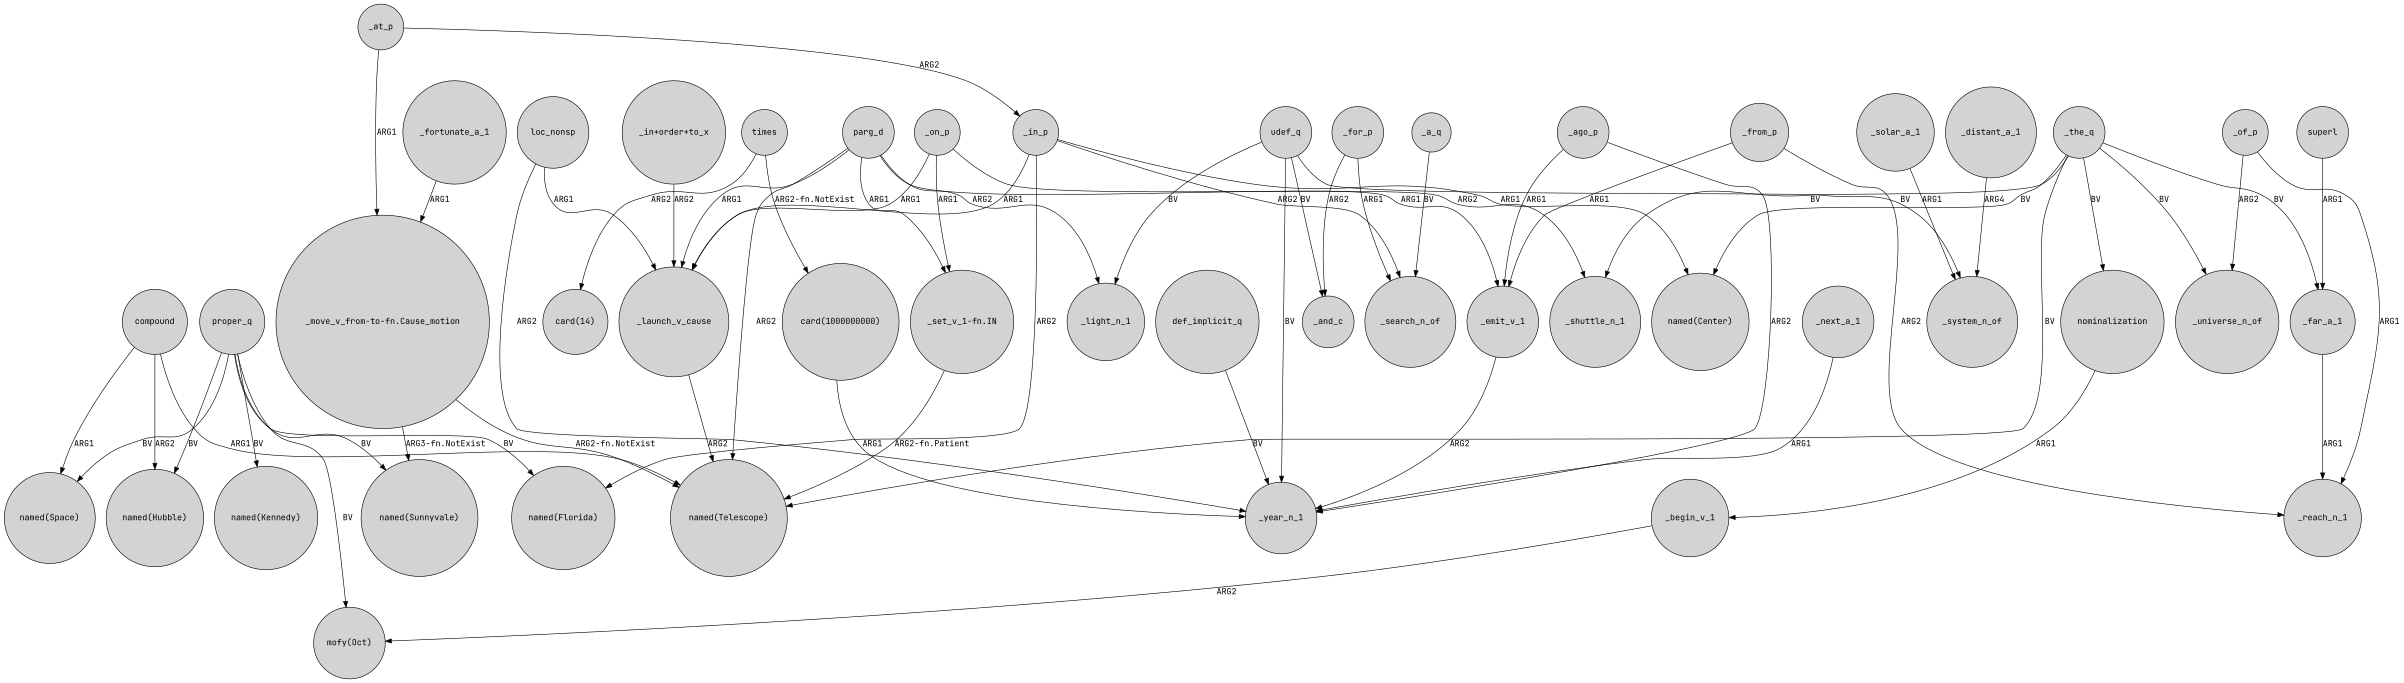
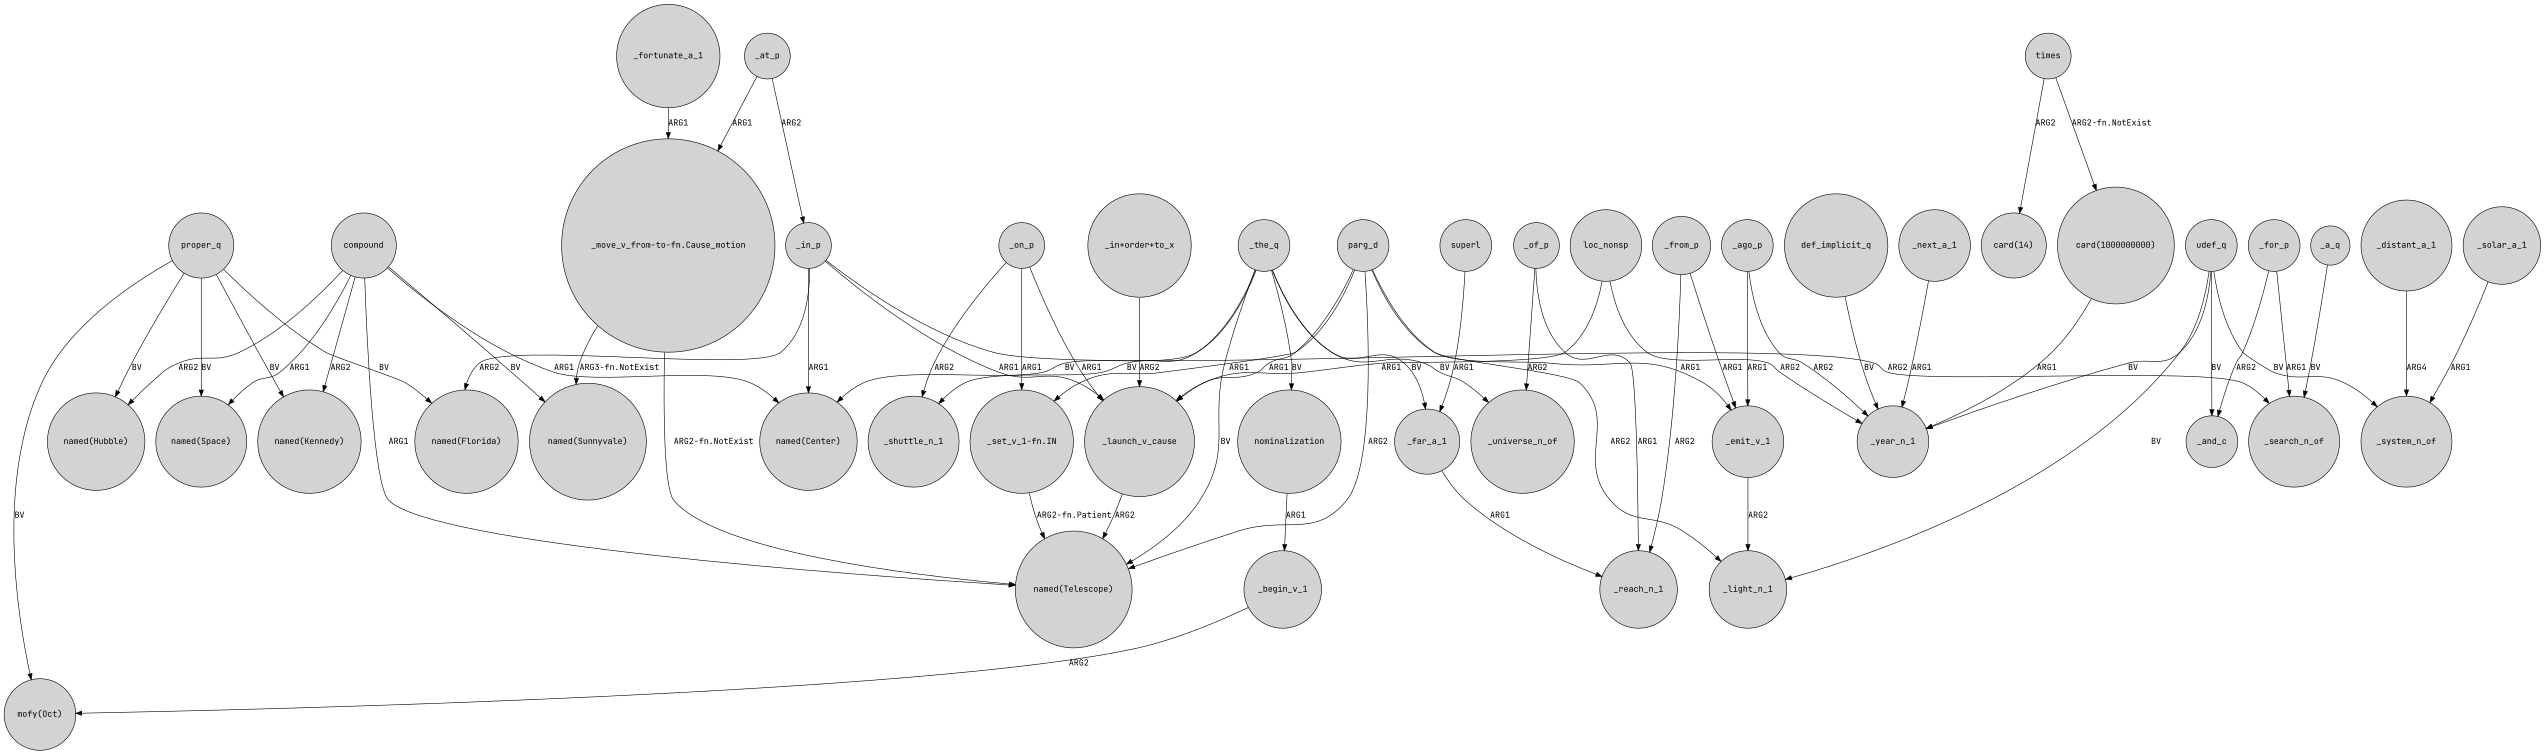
none -> (340, 331)
none -> (568, 375)
(293, 437) -> (465, 332)
(1431, 455) -> (1748, 511)
